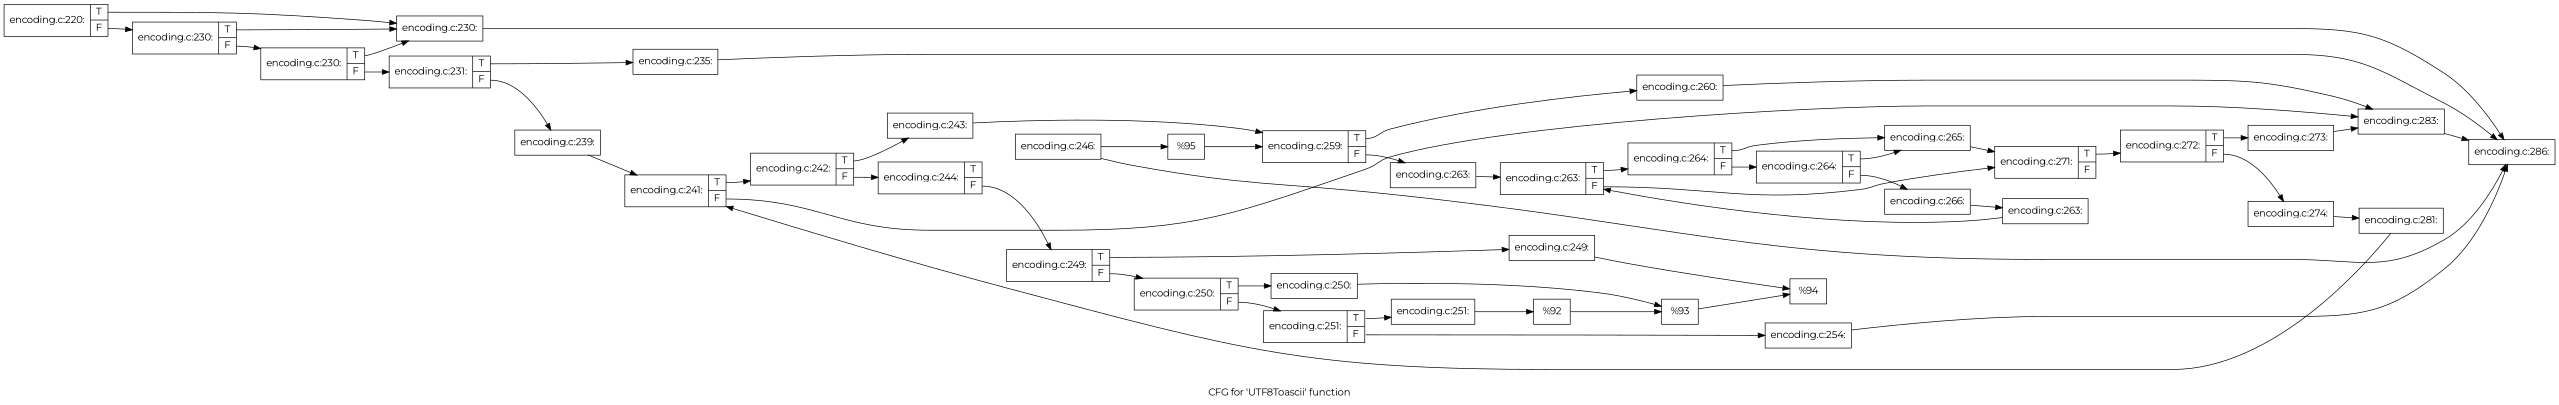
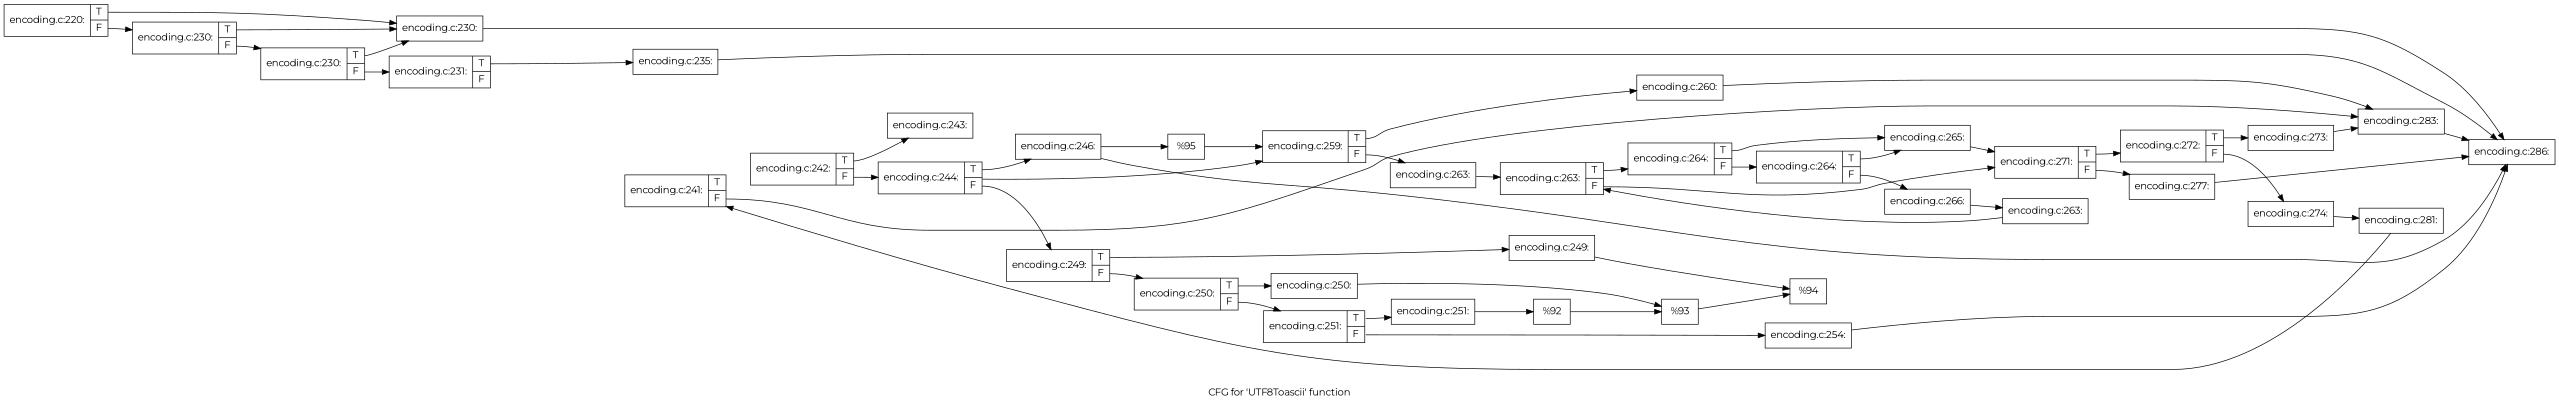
(1115, 120) -> (1119, 177)
(558, 143) -> none
none -> (1004, 167)
(735, 182) -> none
none -> (2172, 187)
